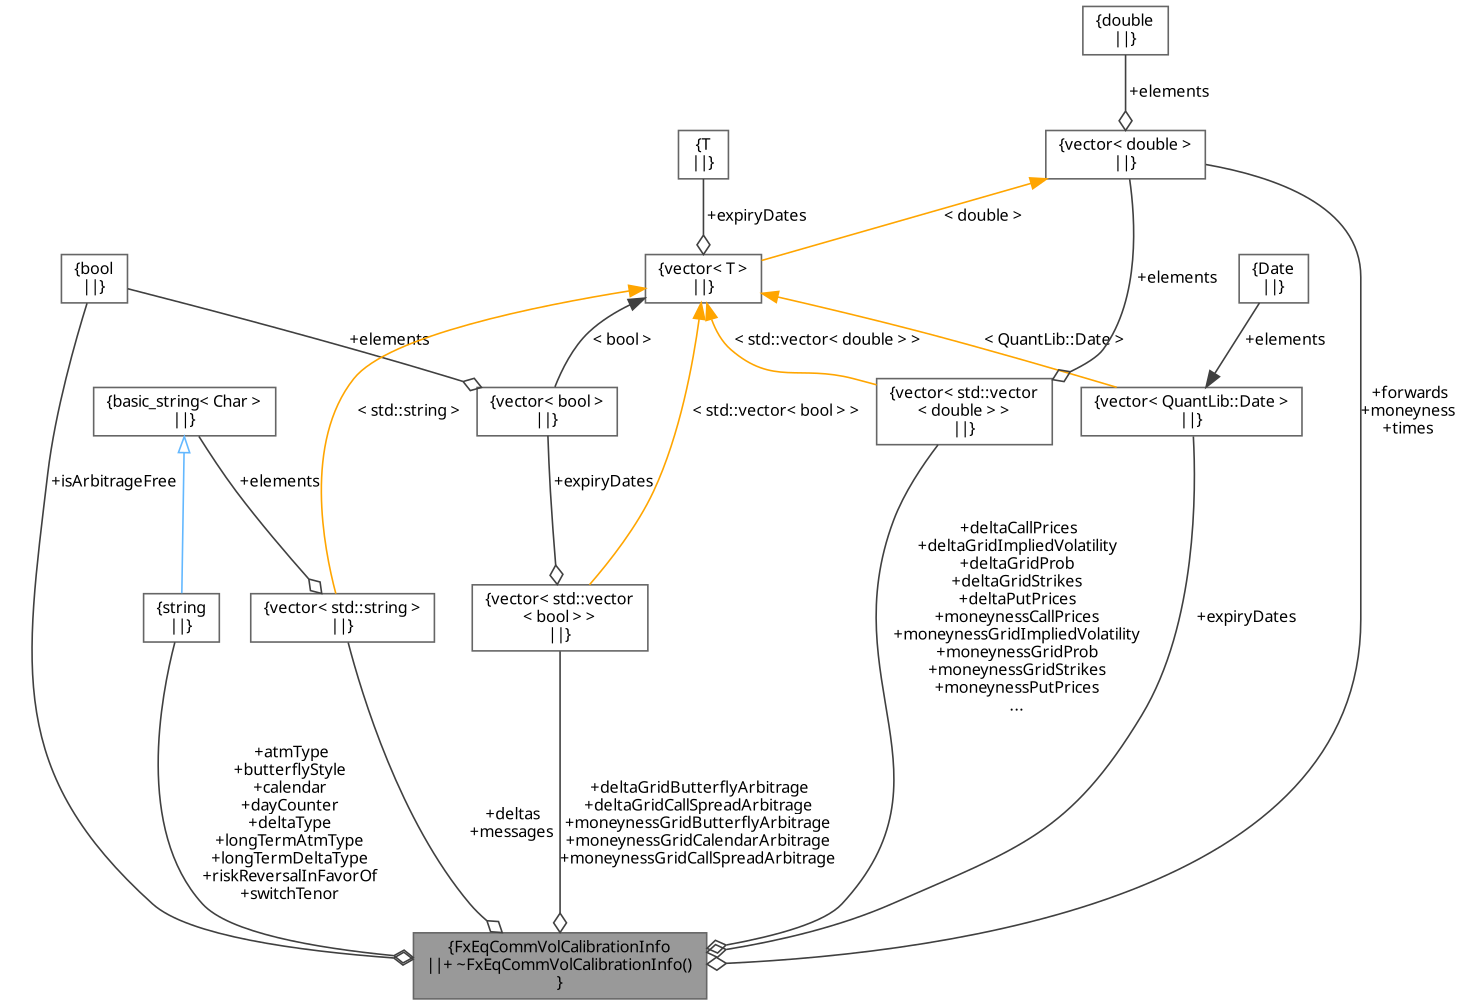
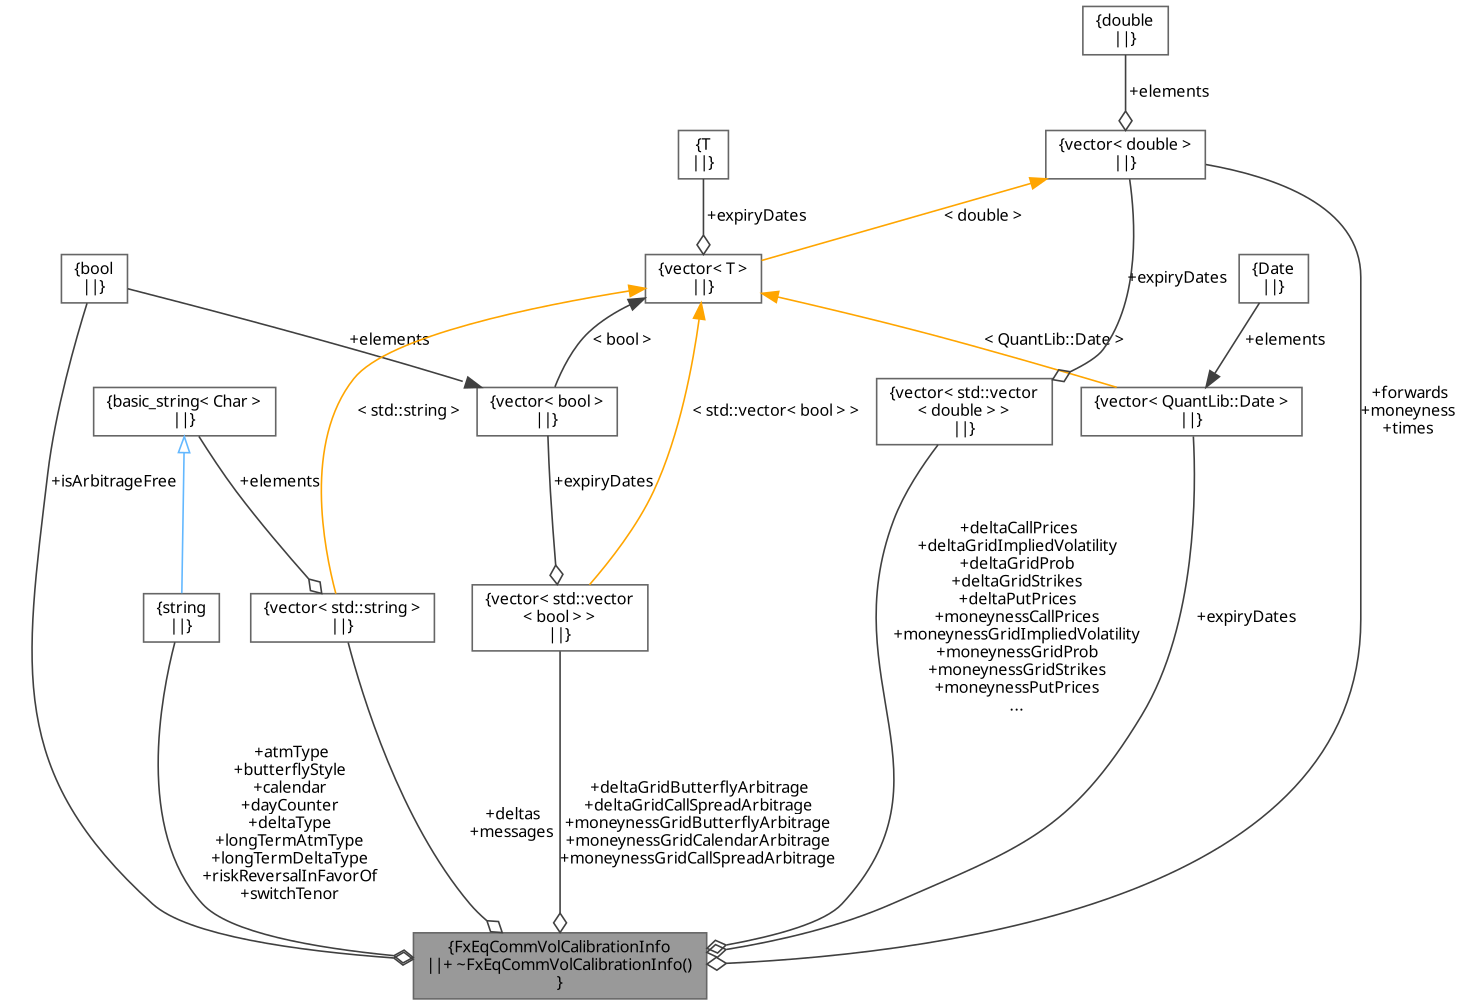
(1176, 279) -> (1176, 279)
(296, 333) -> (296, 333)
(783, 372) -> none
